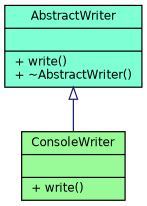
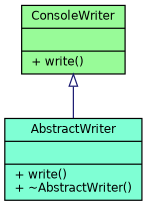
(73, 115) -> (73, 102)
